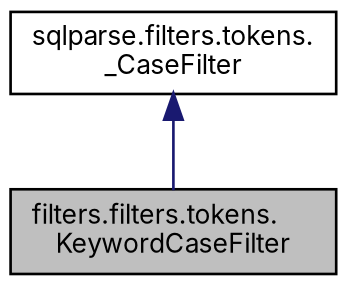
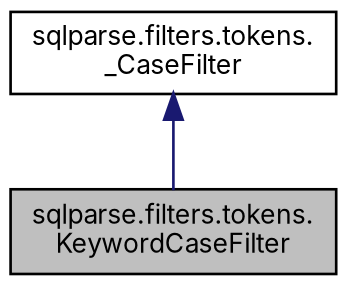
(173, 232) -> (173, 232)
